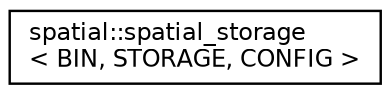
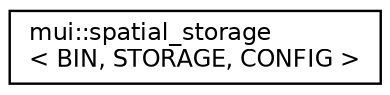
(195, 47) -> (195, 47)
